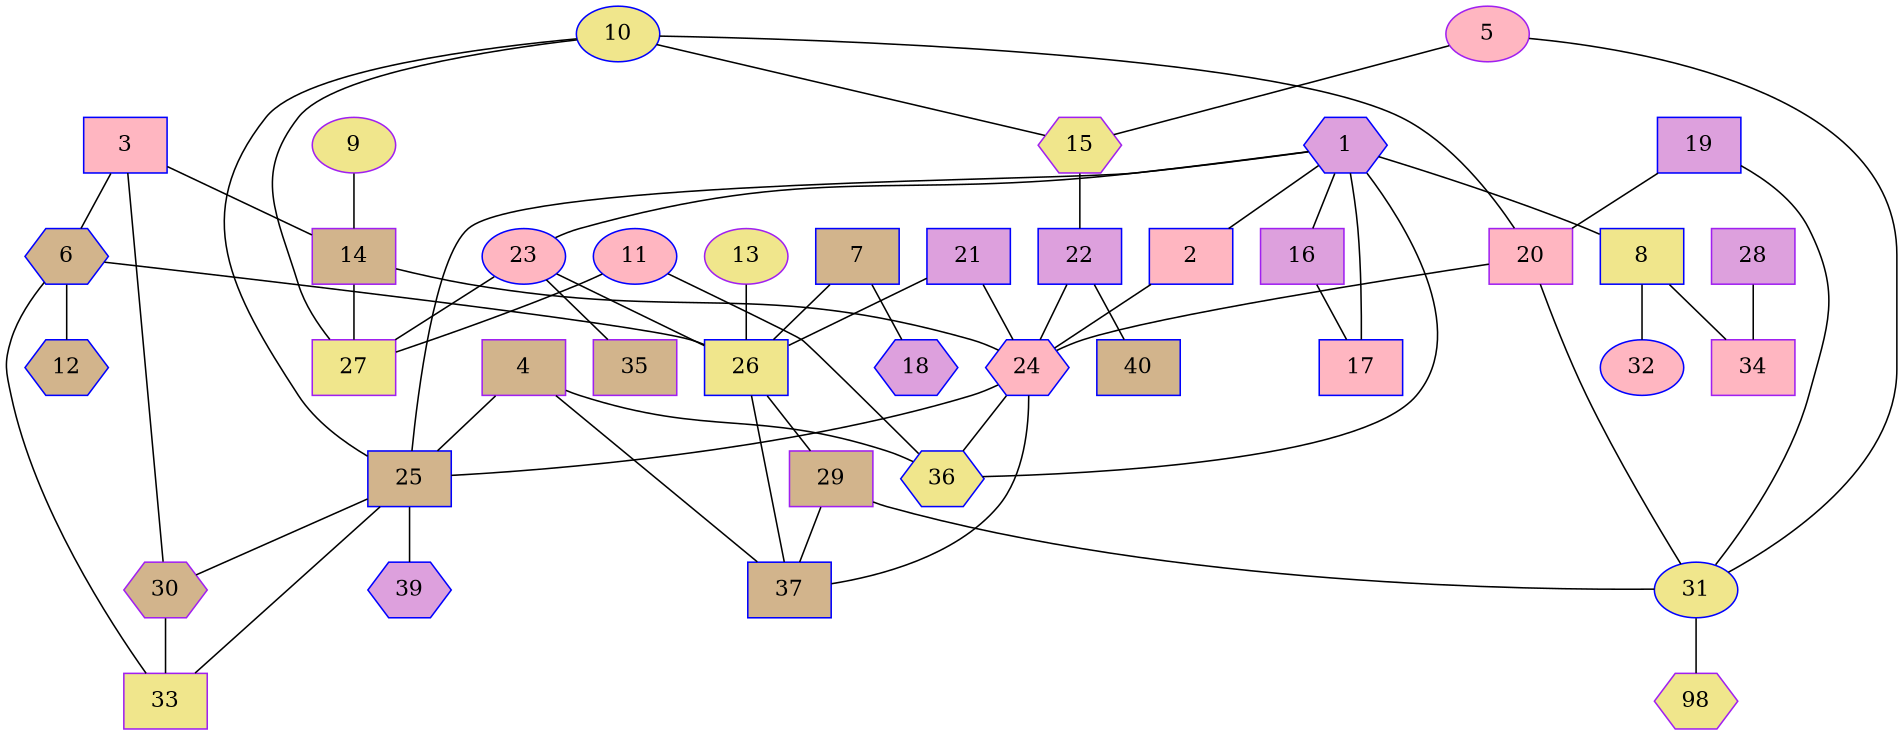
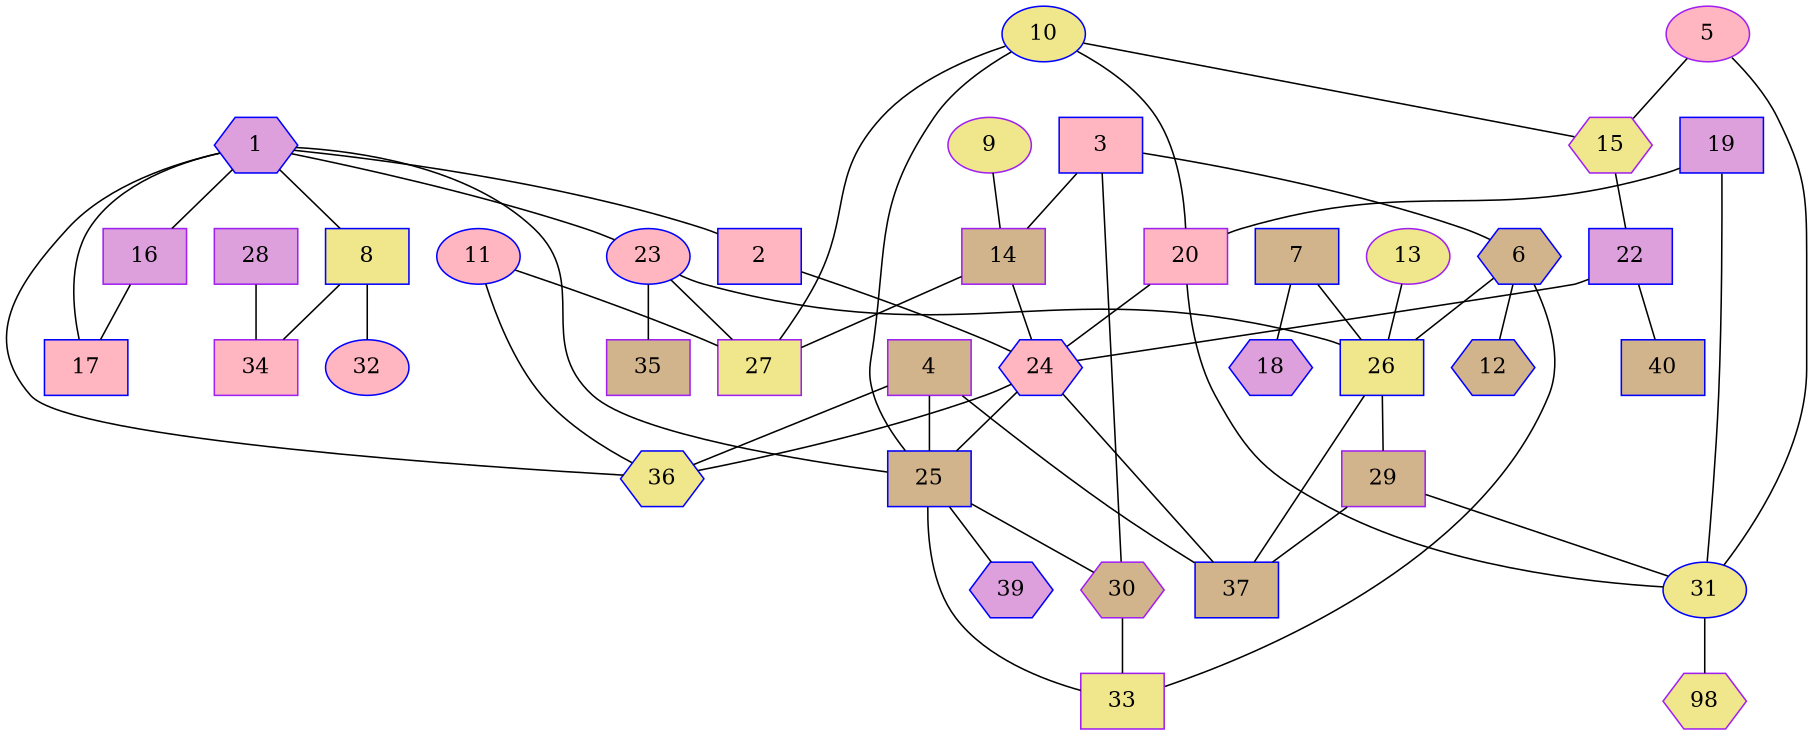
(969, 256) -> none
